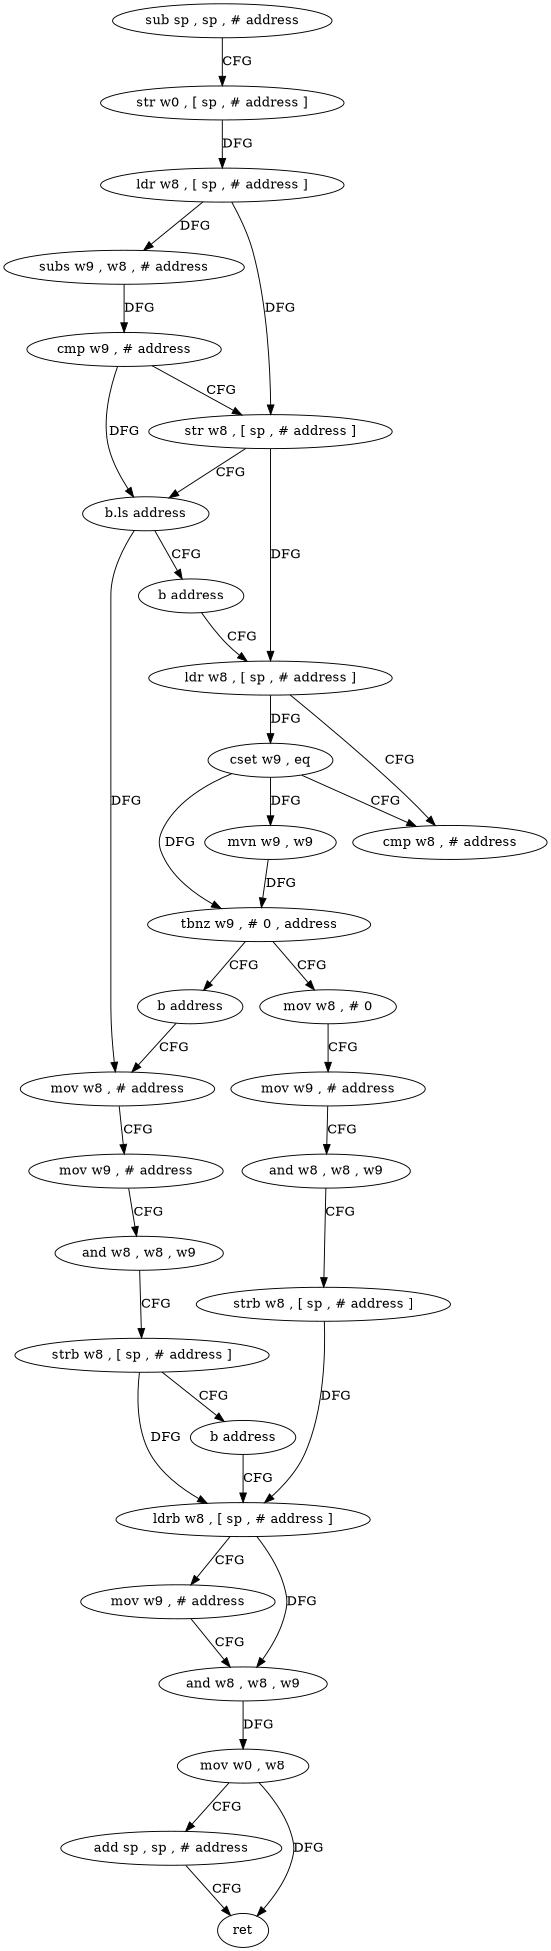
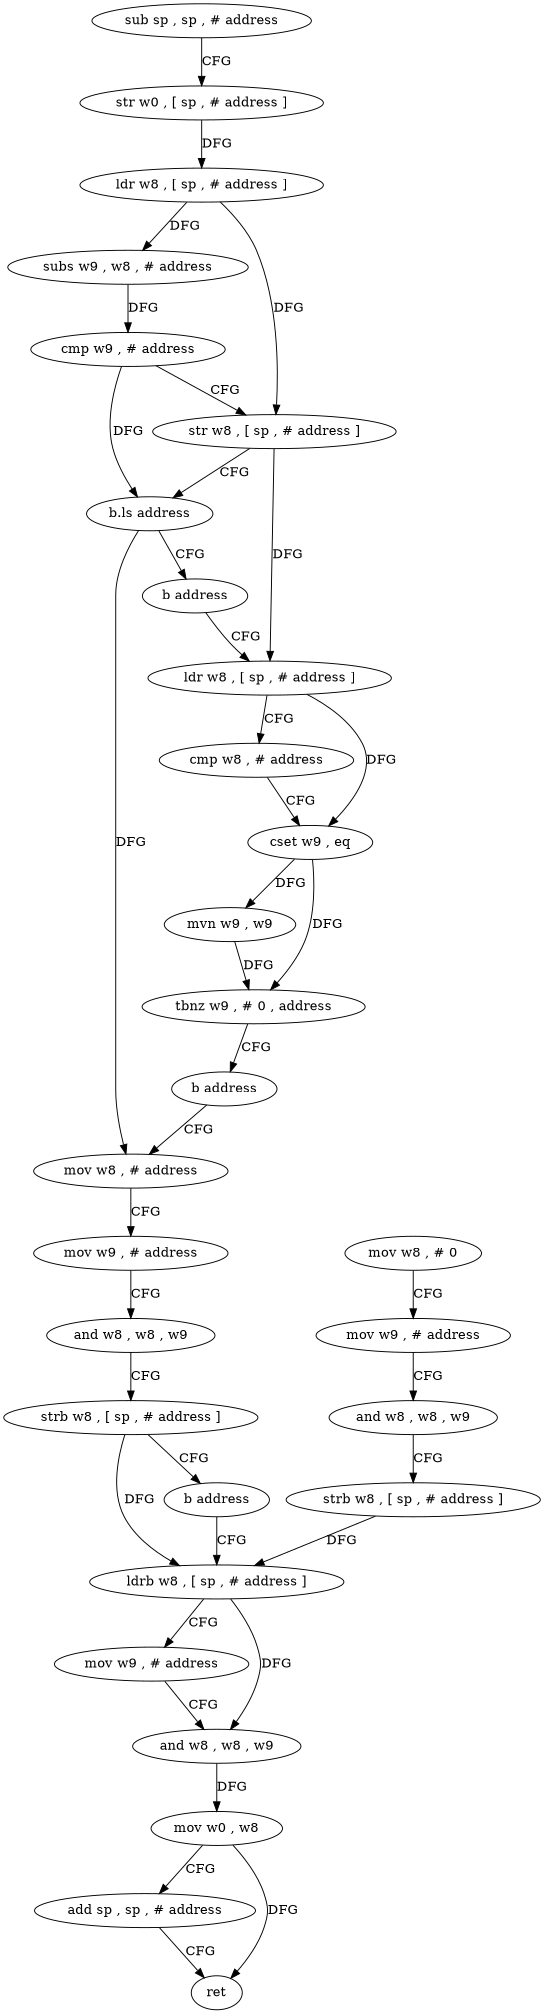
(355, 799) -> (281, 797)
(291, 962) -> none
